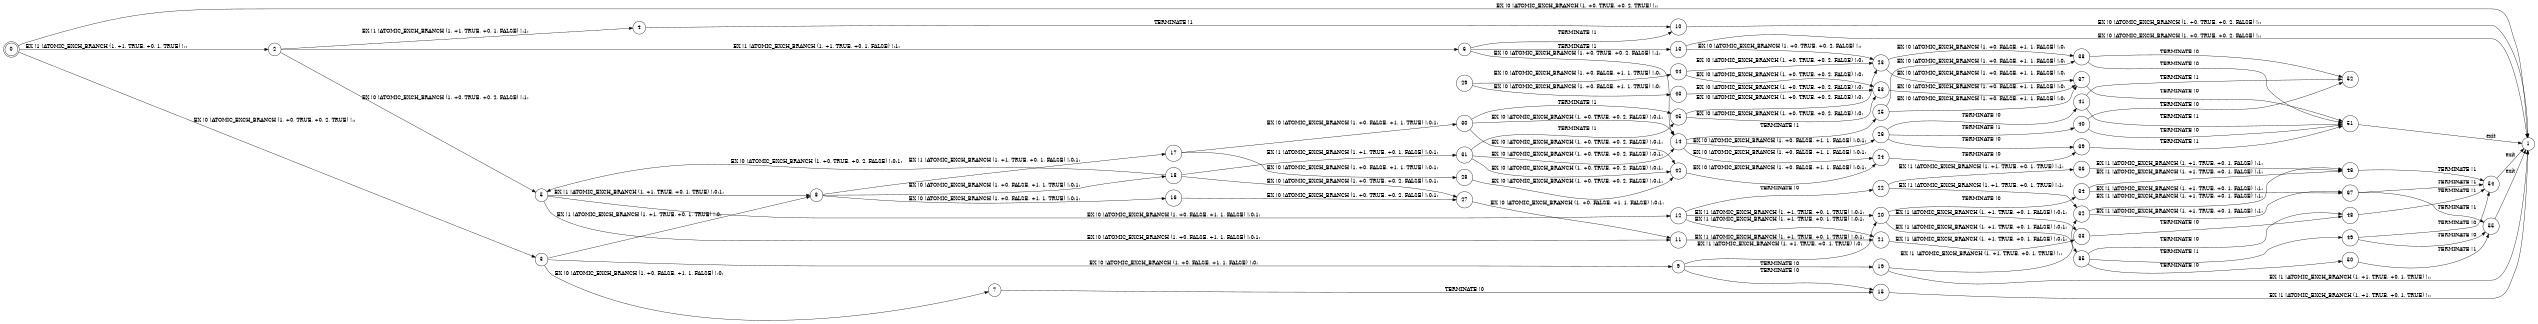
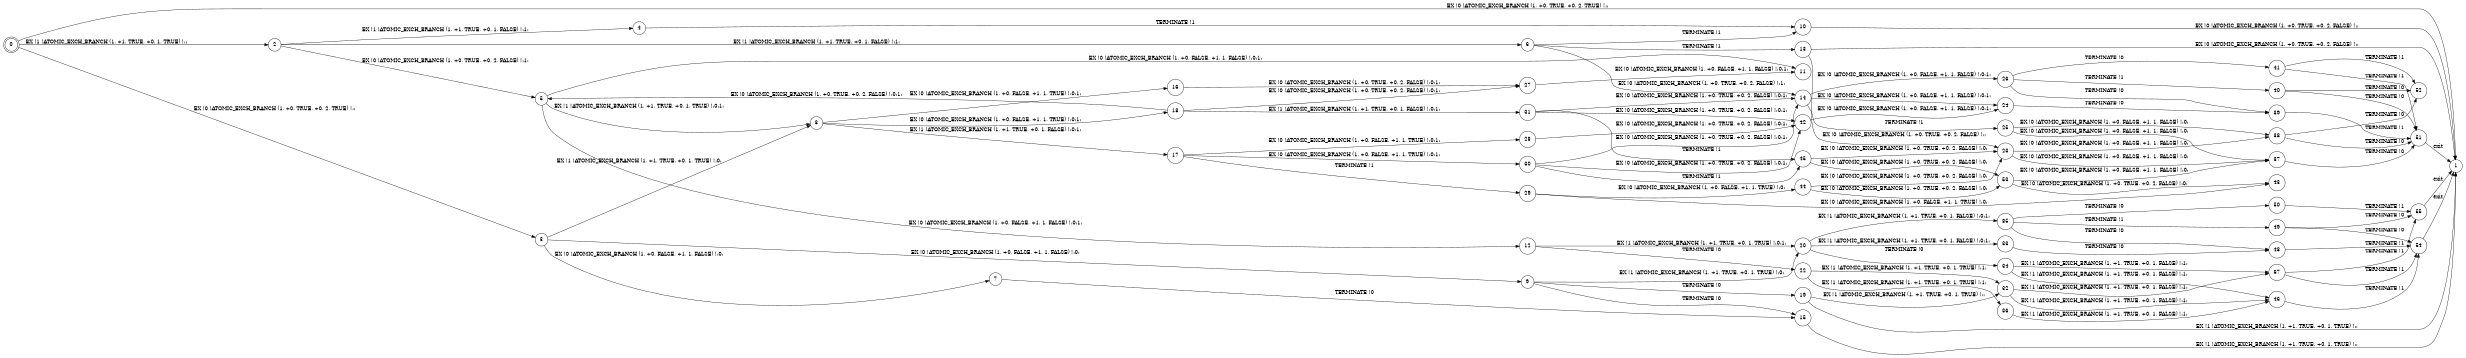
(1778, 92) -> (2138, 190)
none -> (1349, 177)
(1881, 240) -> none
